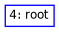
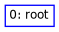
(30, 16) -> (30, 16)
